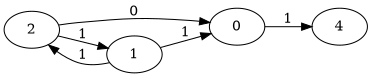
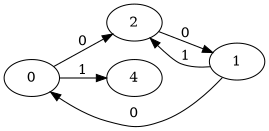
(129, 19) -> (79, 53)
(186, 32) -> (134, 113)
(83, 34) -> (186, 33)
